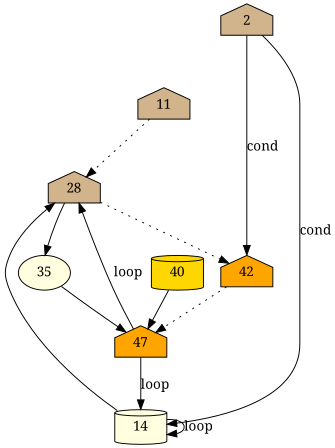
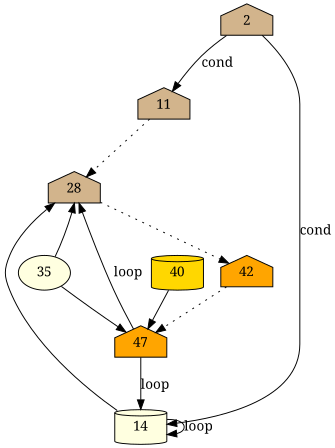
(247, 141) -> (200, 57)
(55, 224) -> (64, 235)
